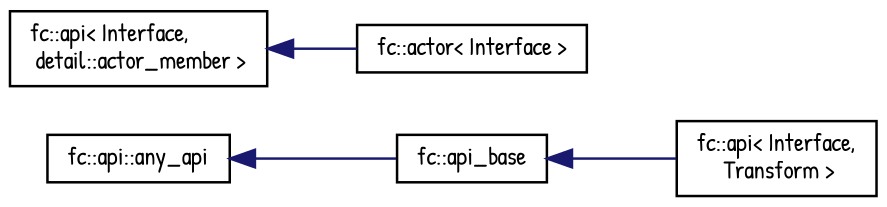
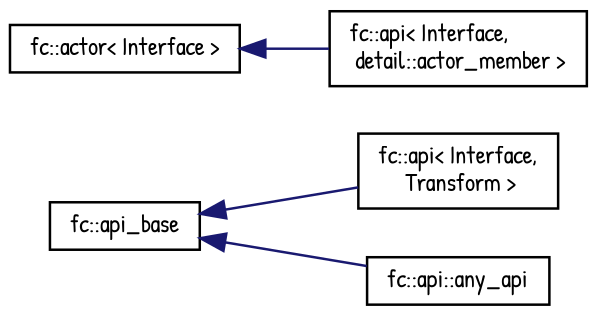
(325, 49) -> (297, 49)
(326, 159) -> (296, 254)
